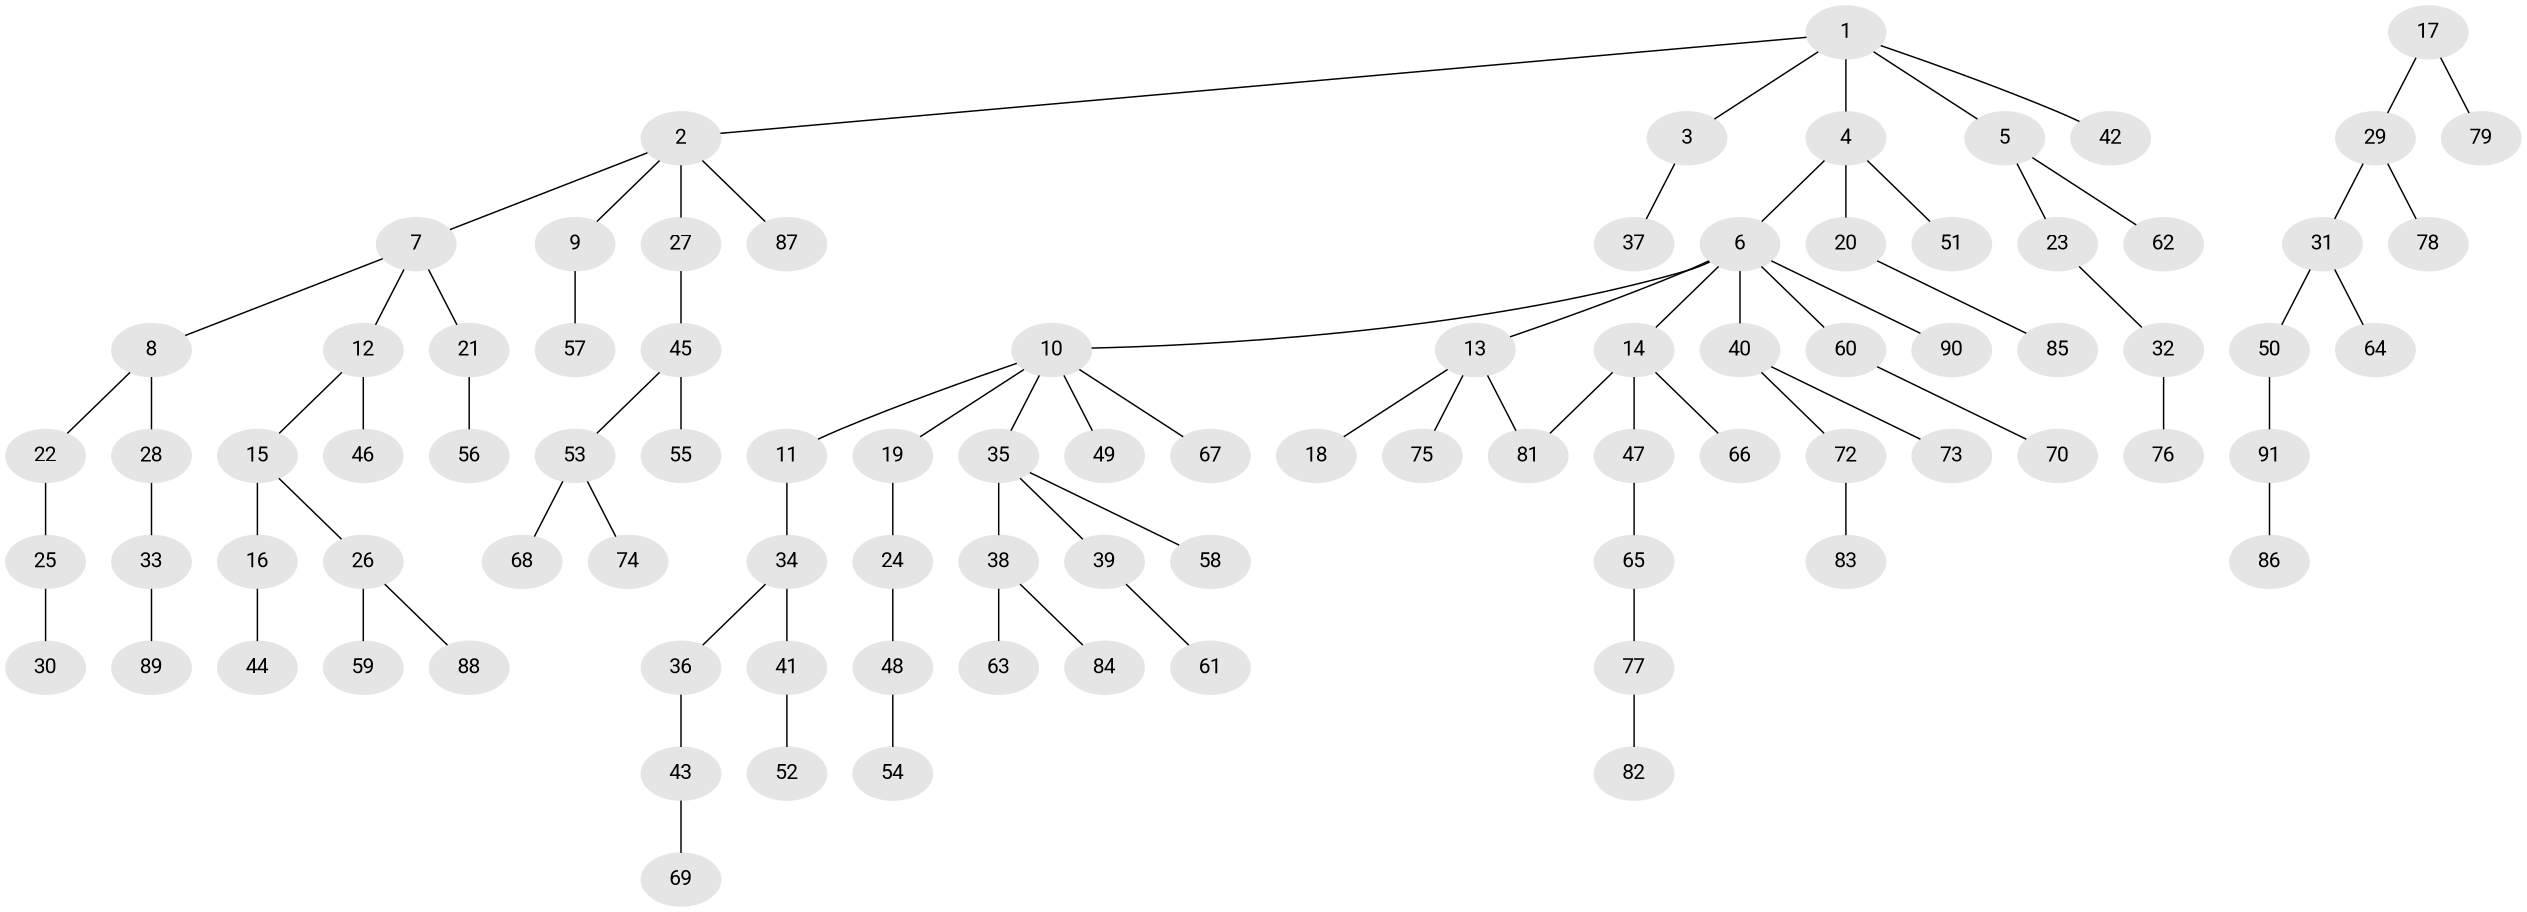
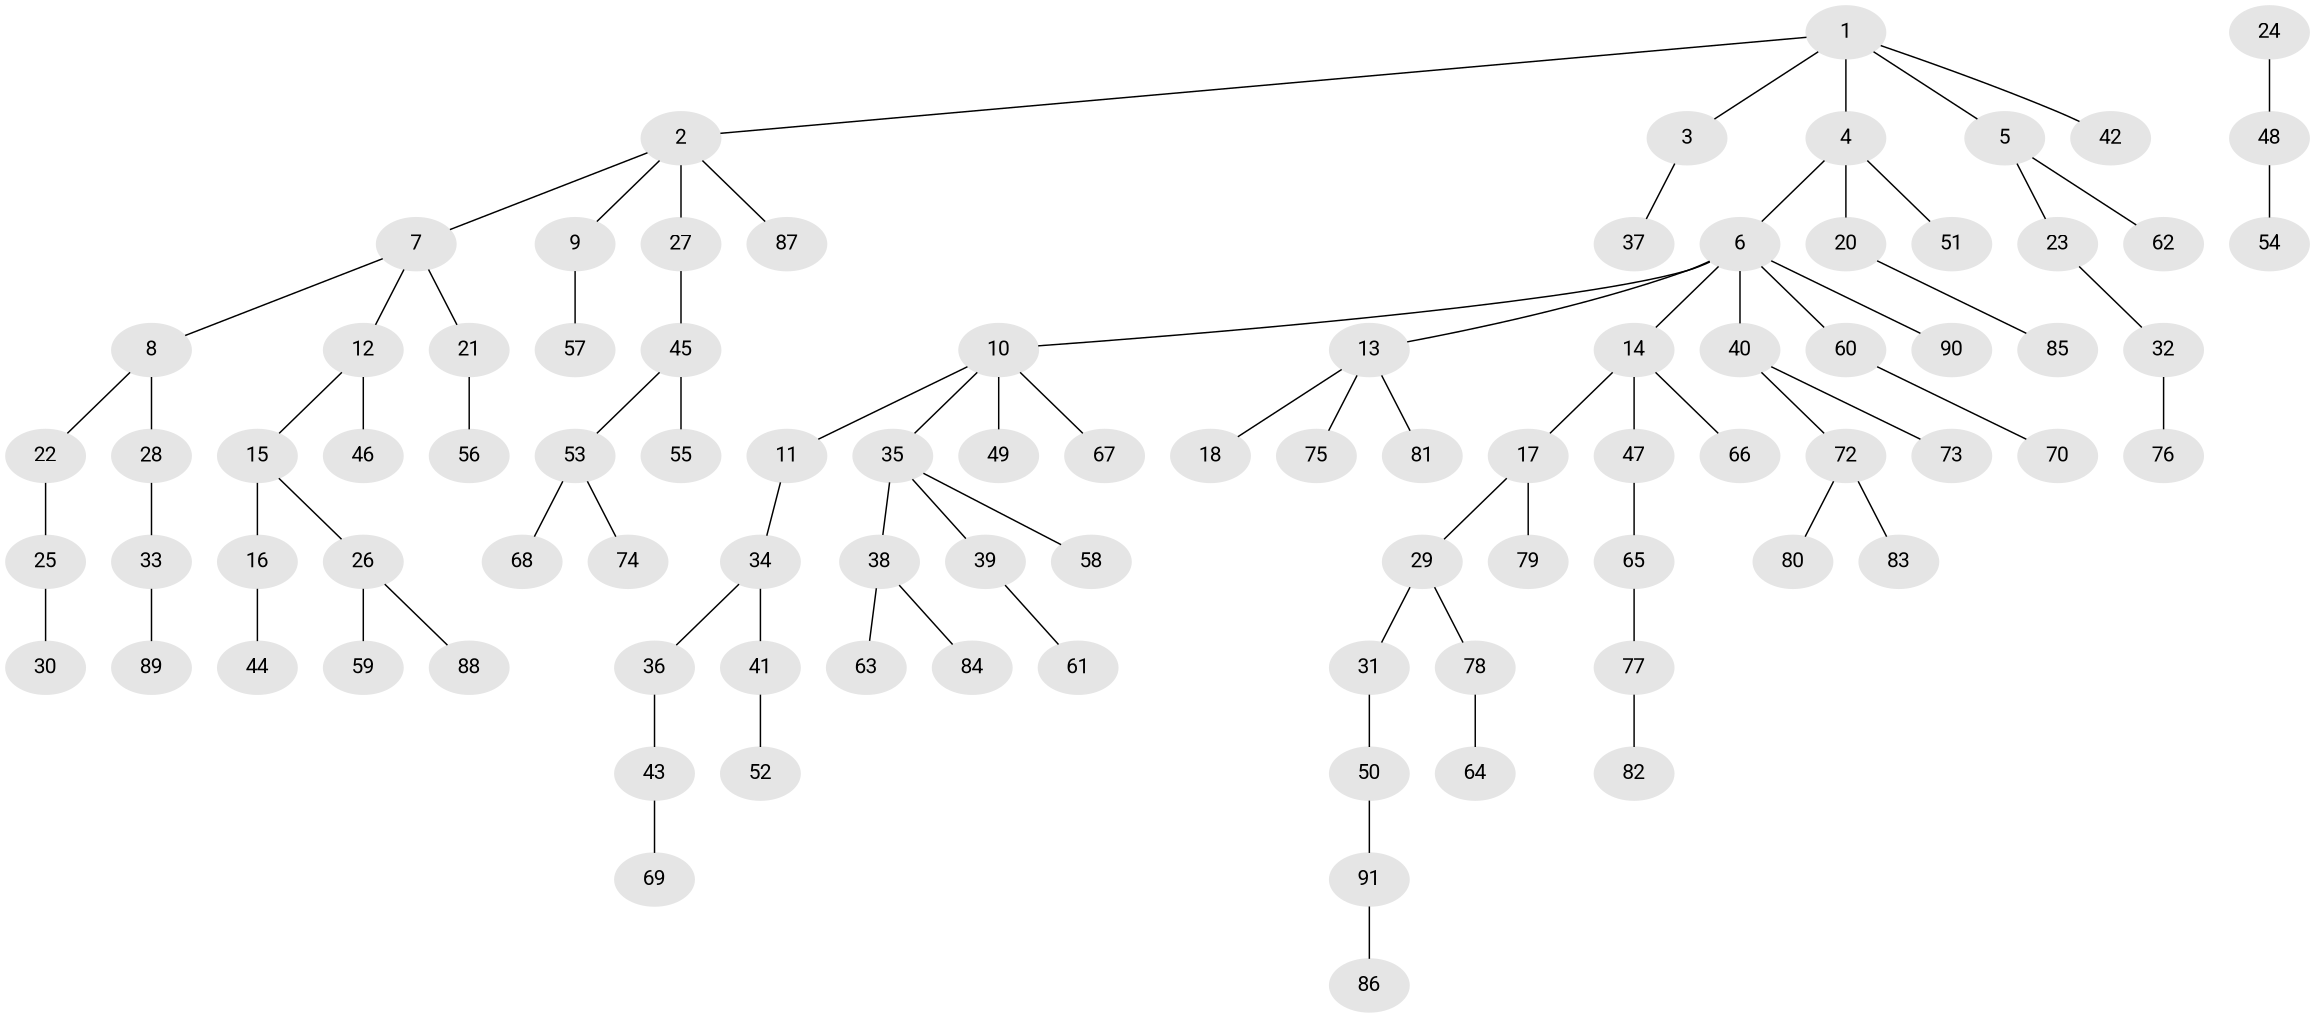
(2349, 297) -> (1475, 721)
(1581, 403) -> (1581, 403)
(893, 456) -> none
none -> (1793, 562)
